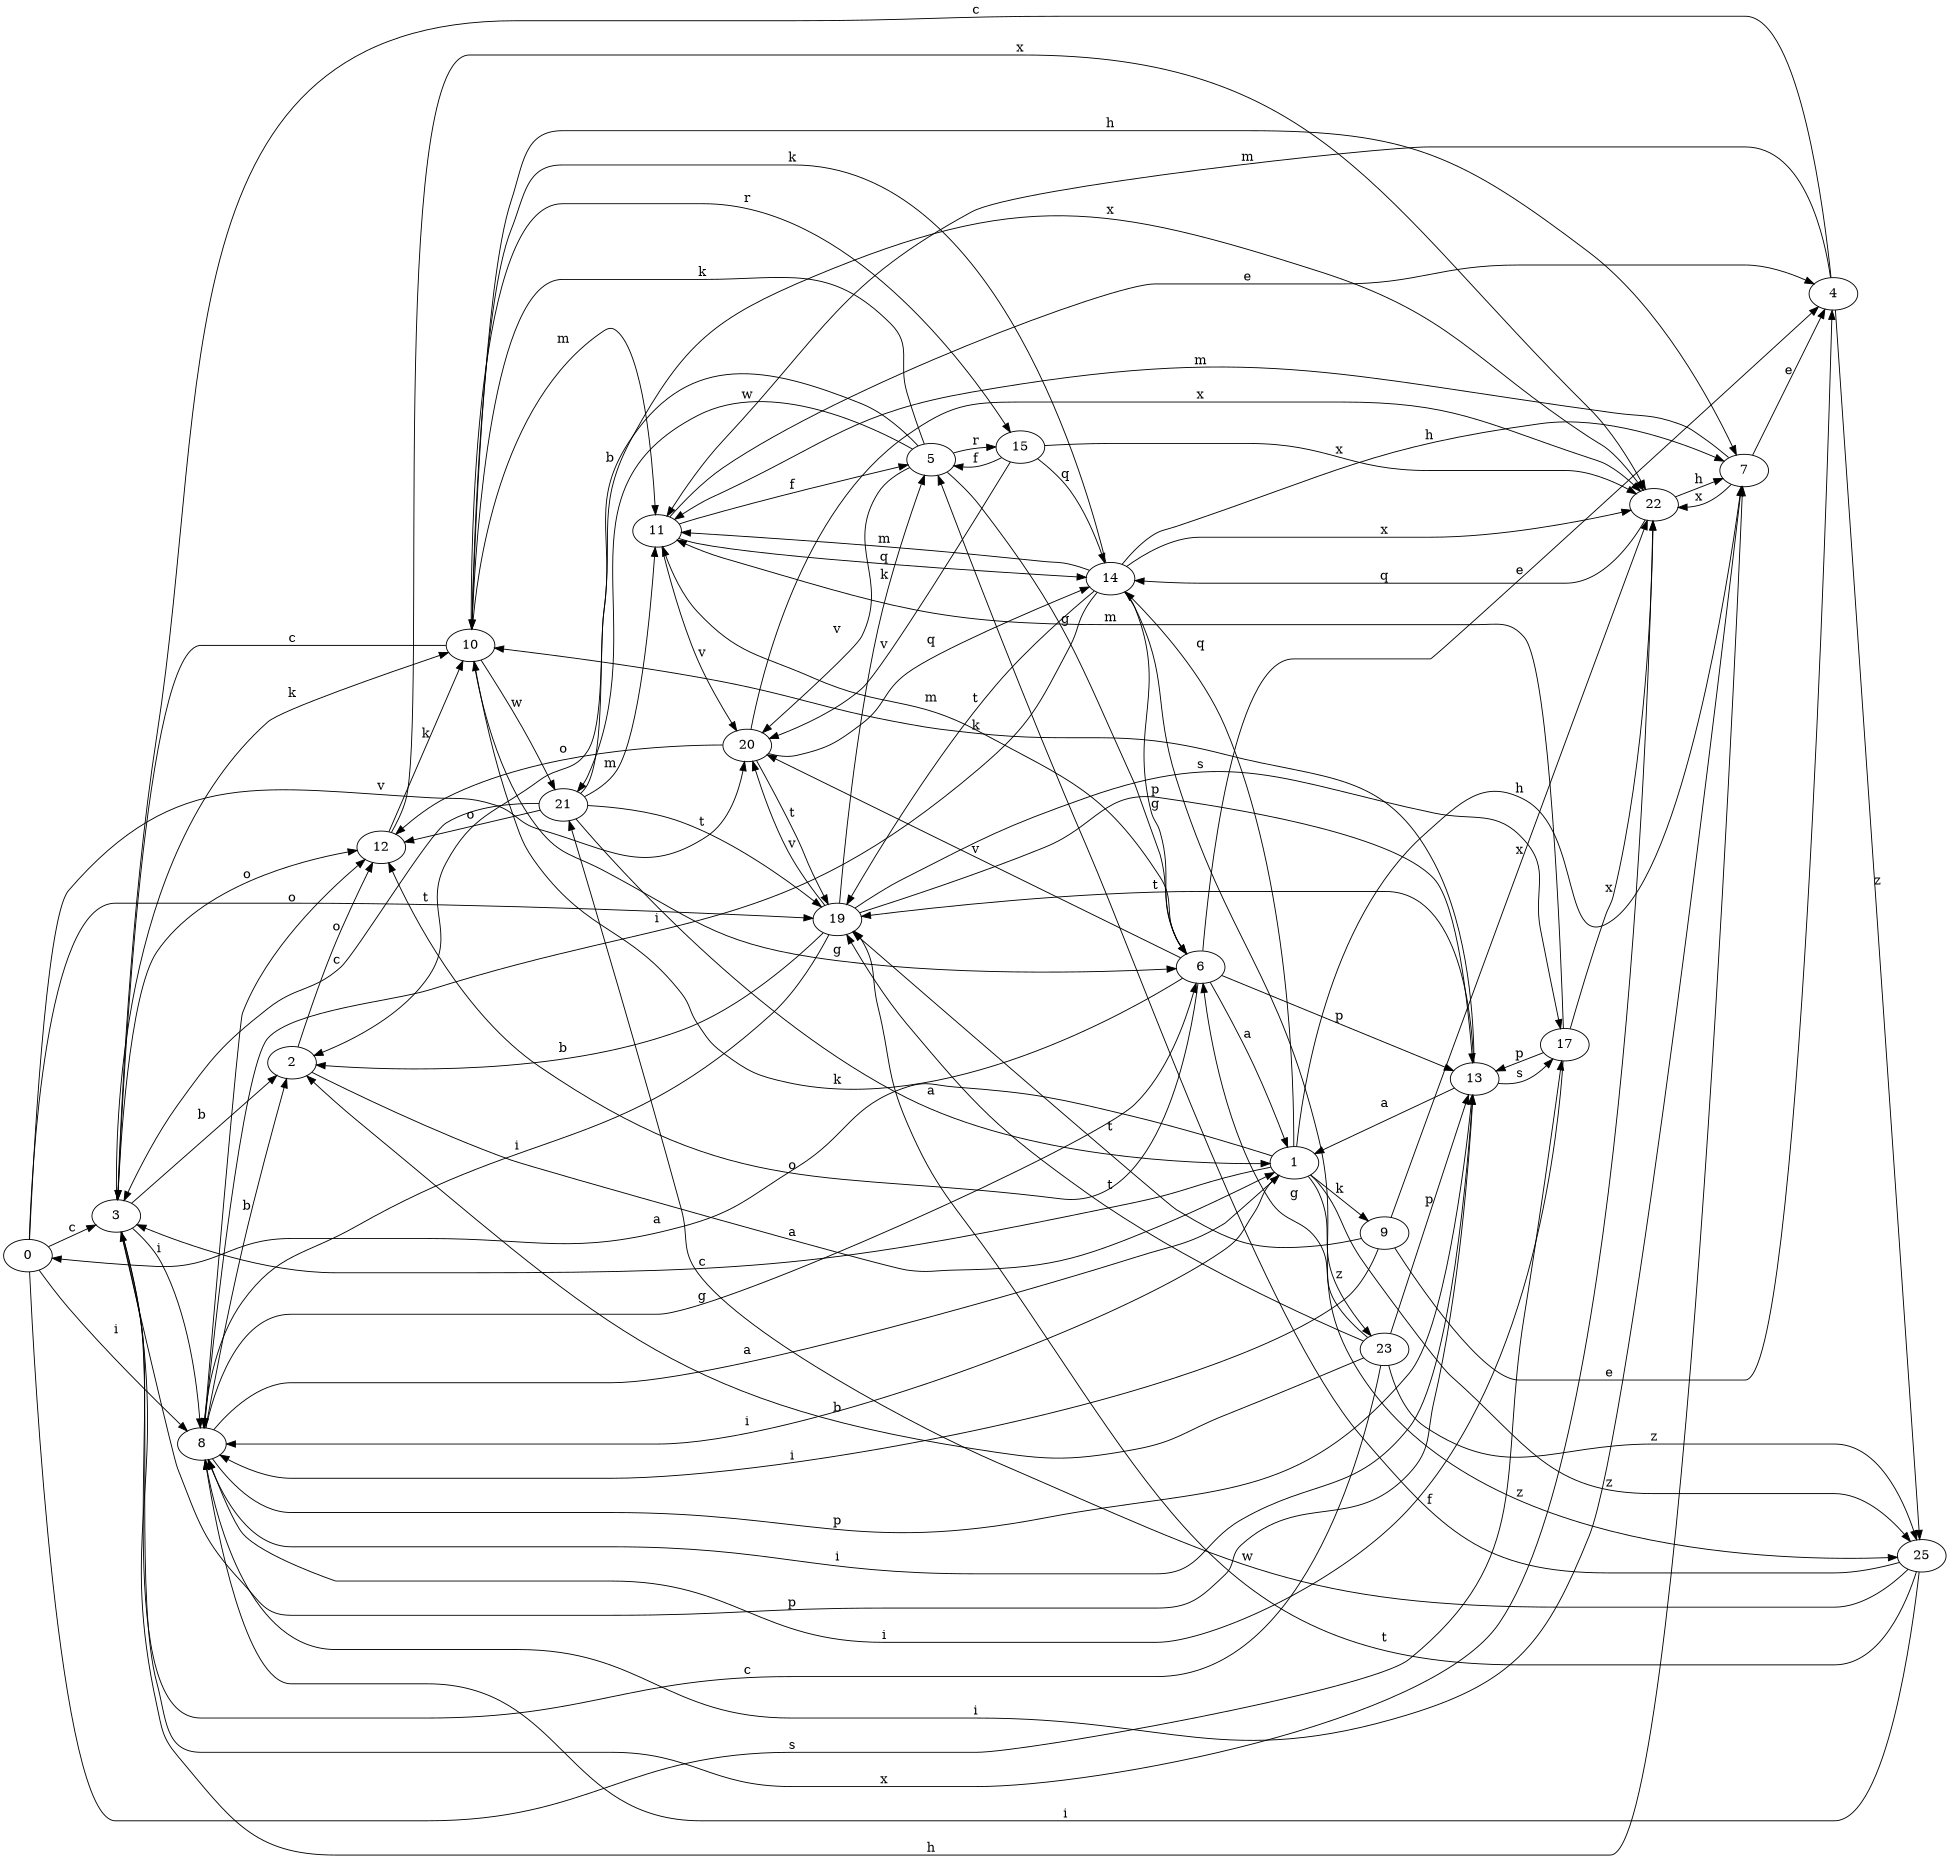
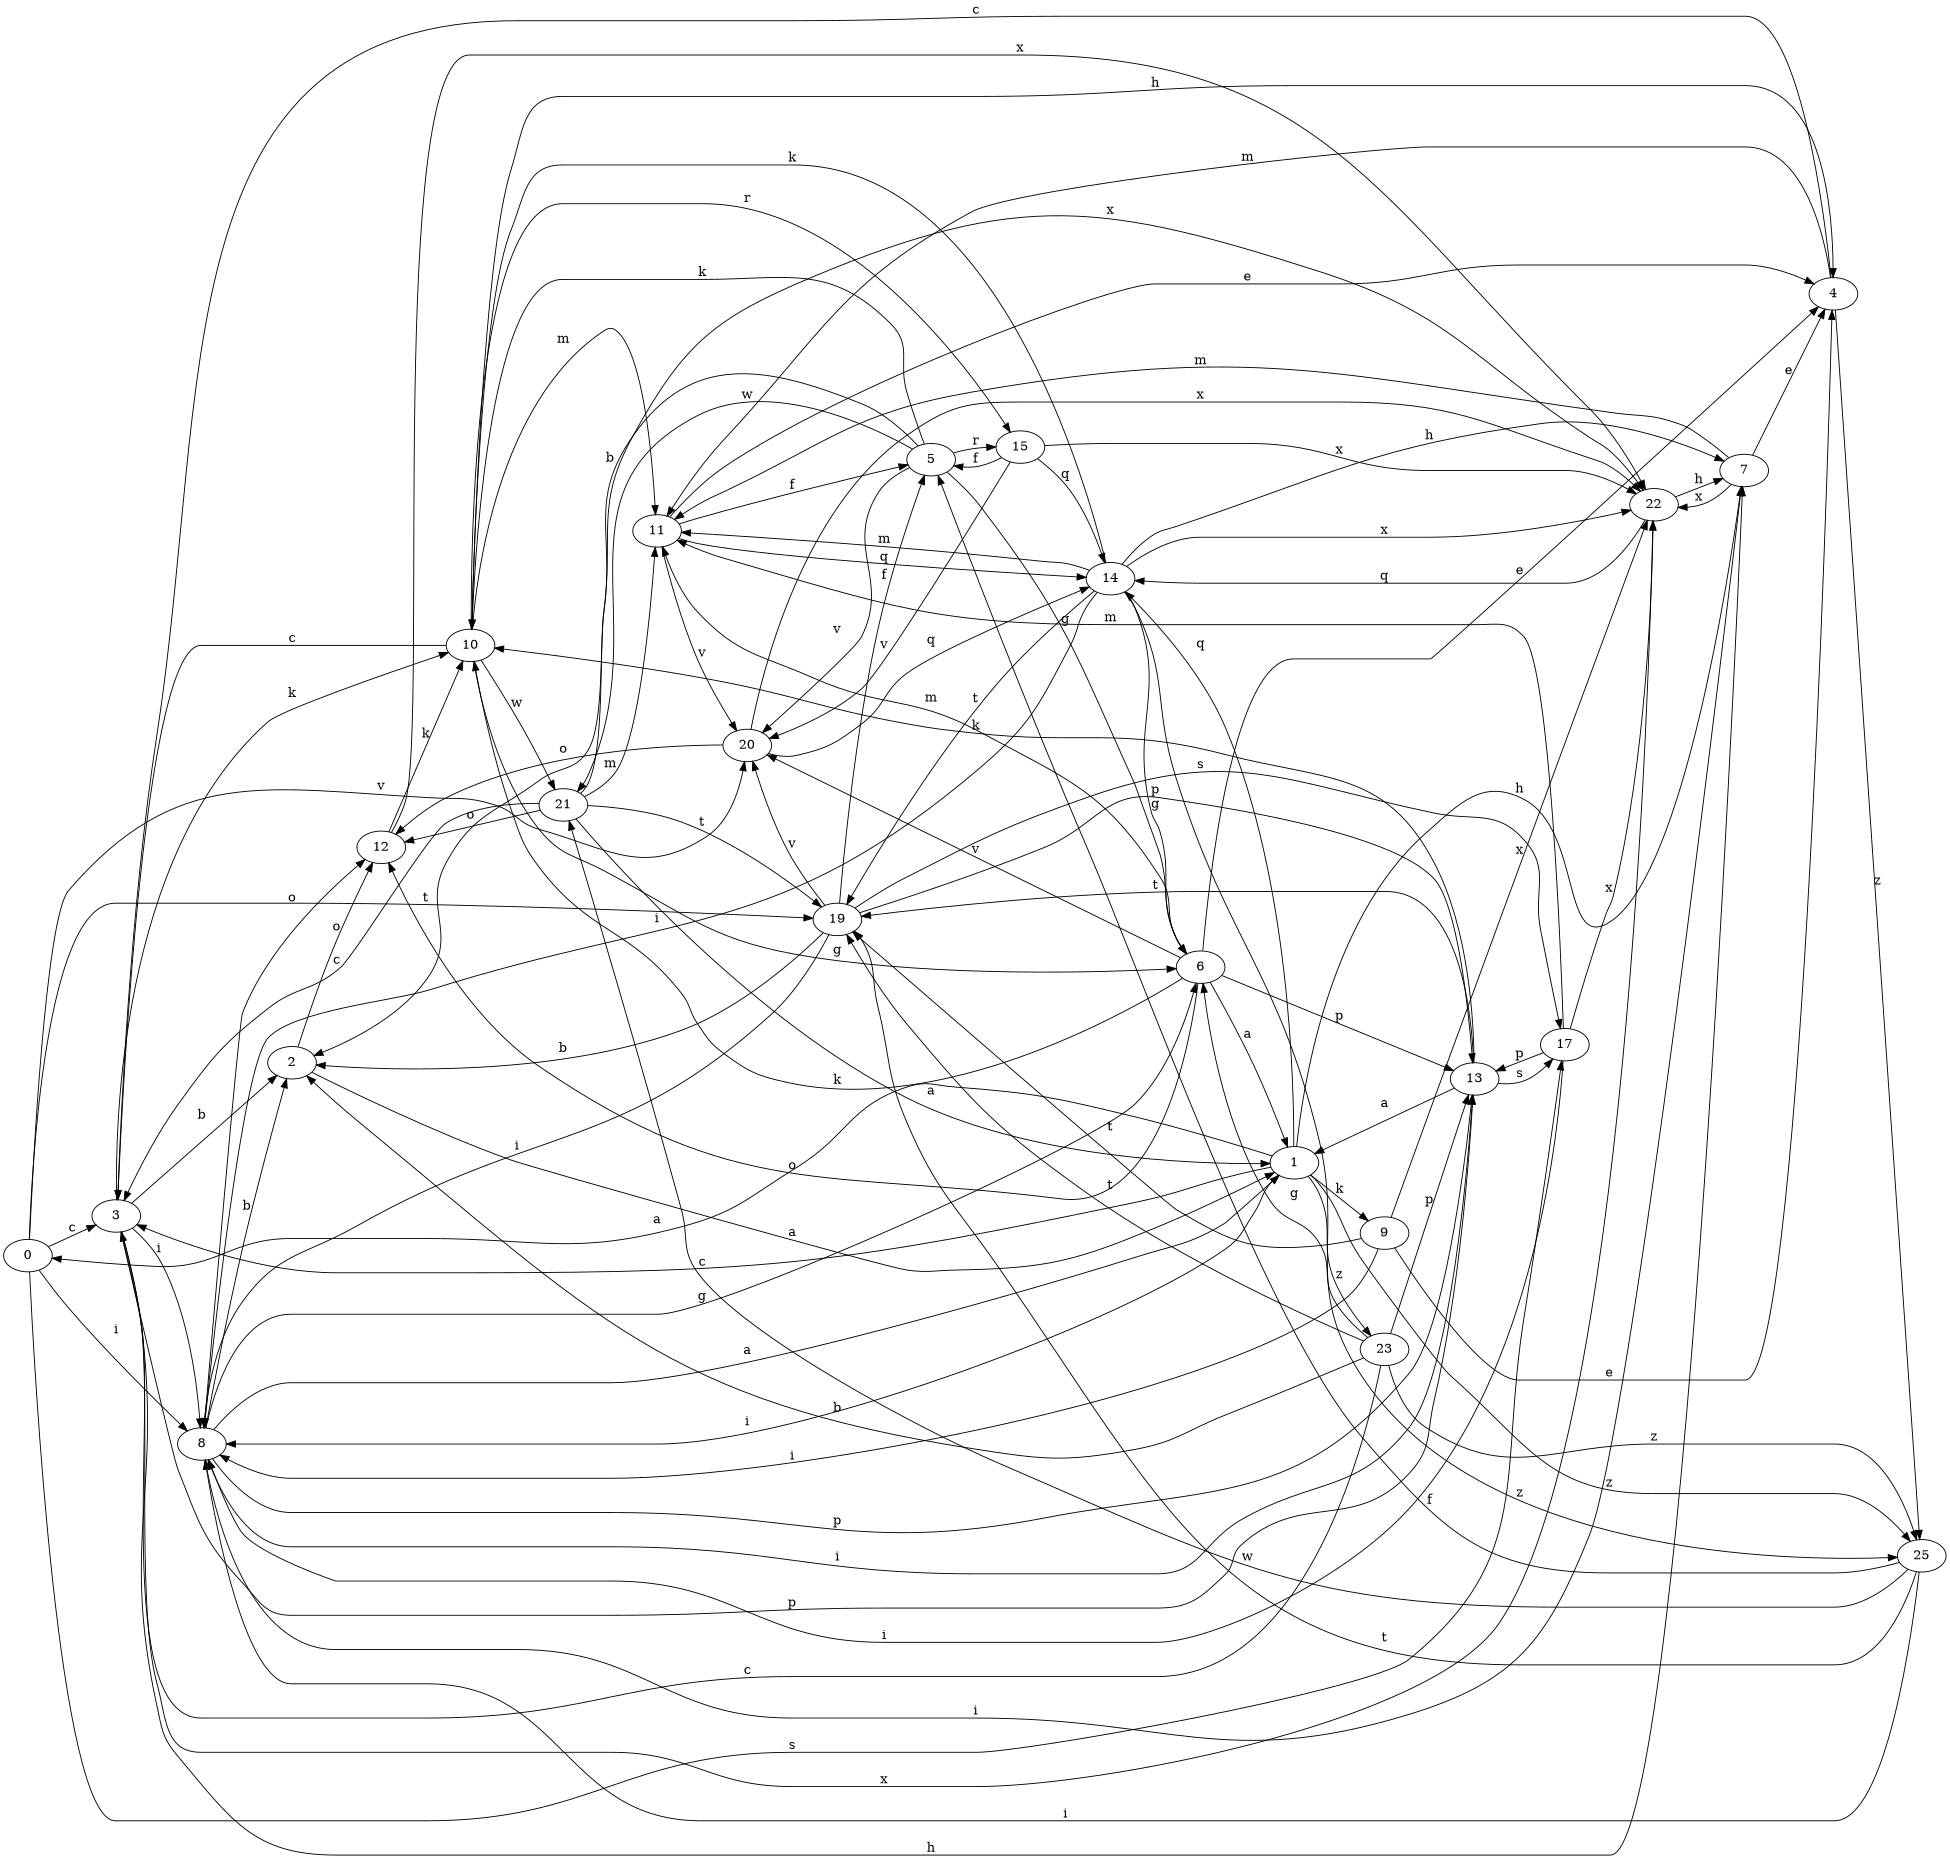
(950, 131) -> (985, 96)
(884, 576) -> (884, 576)
(792, 828) -> none
(150, 966) -> none
